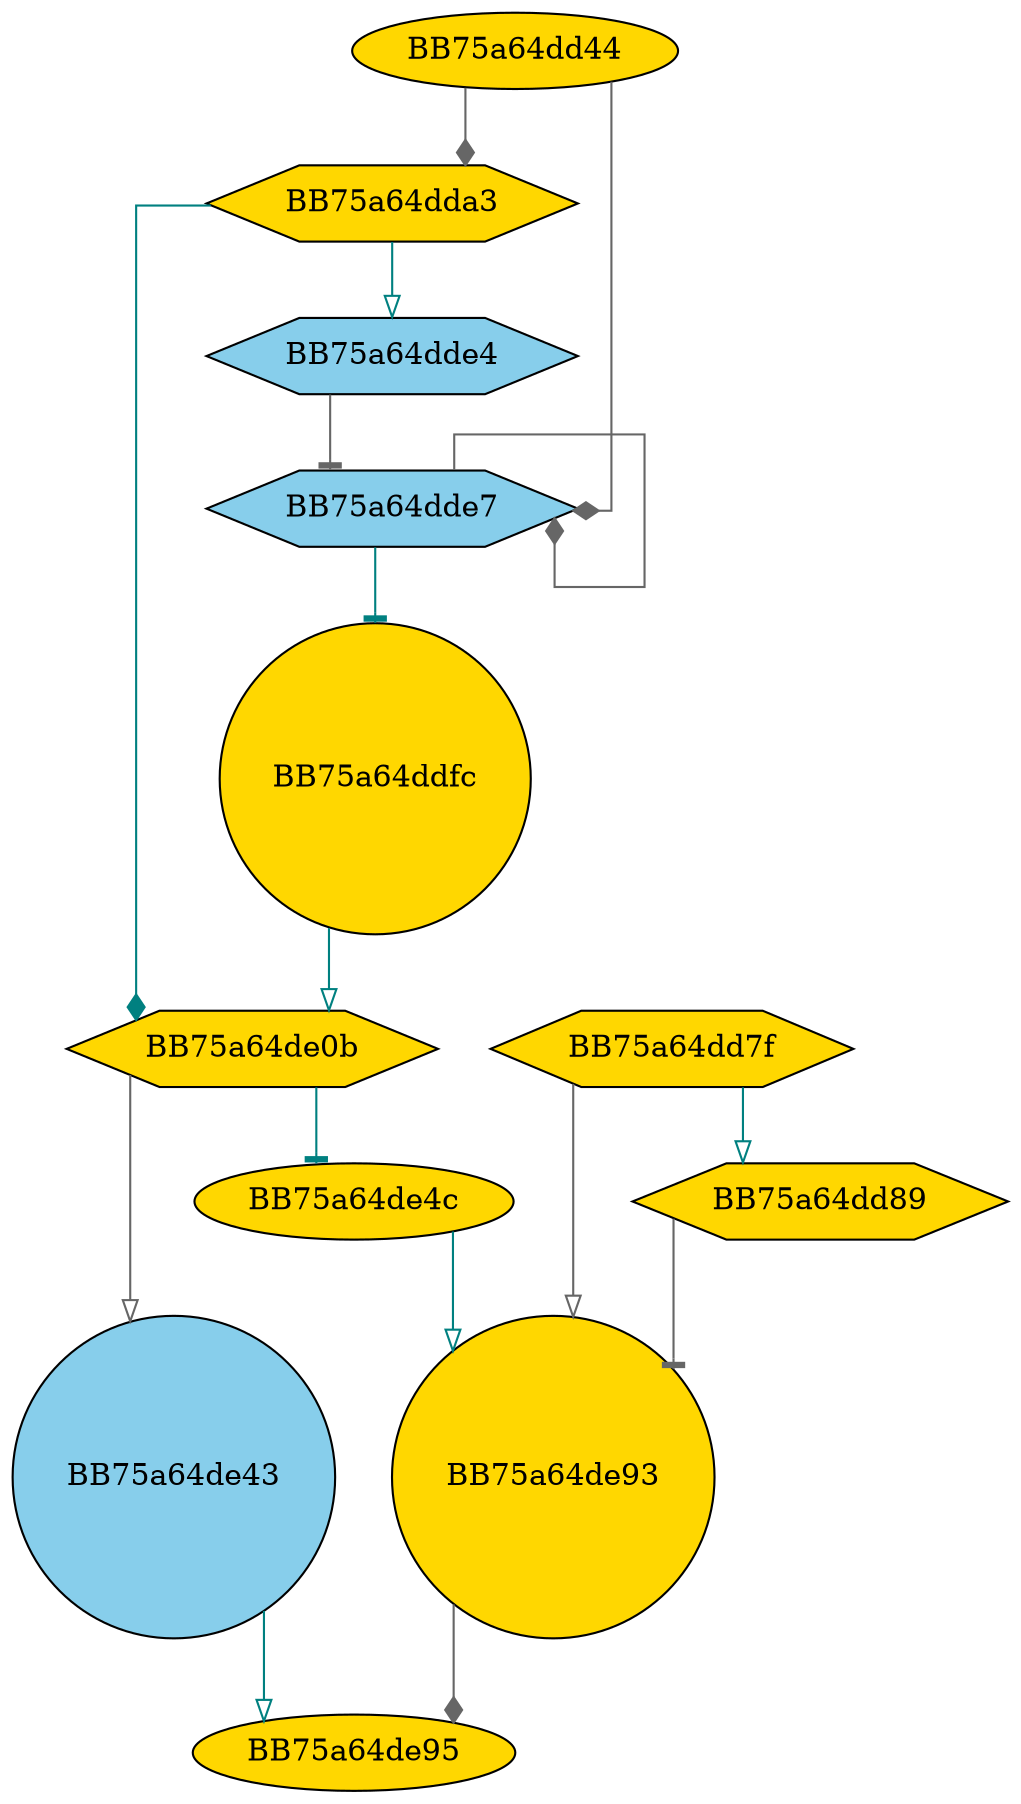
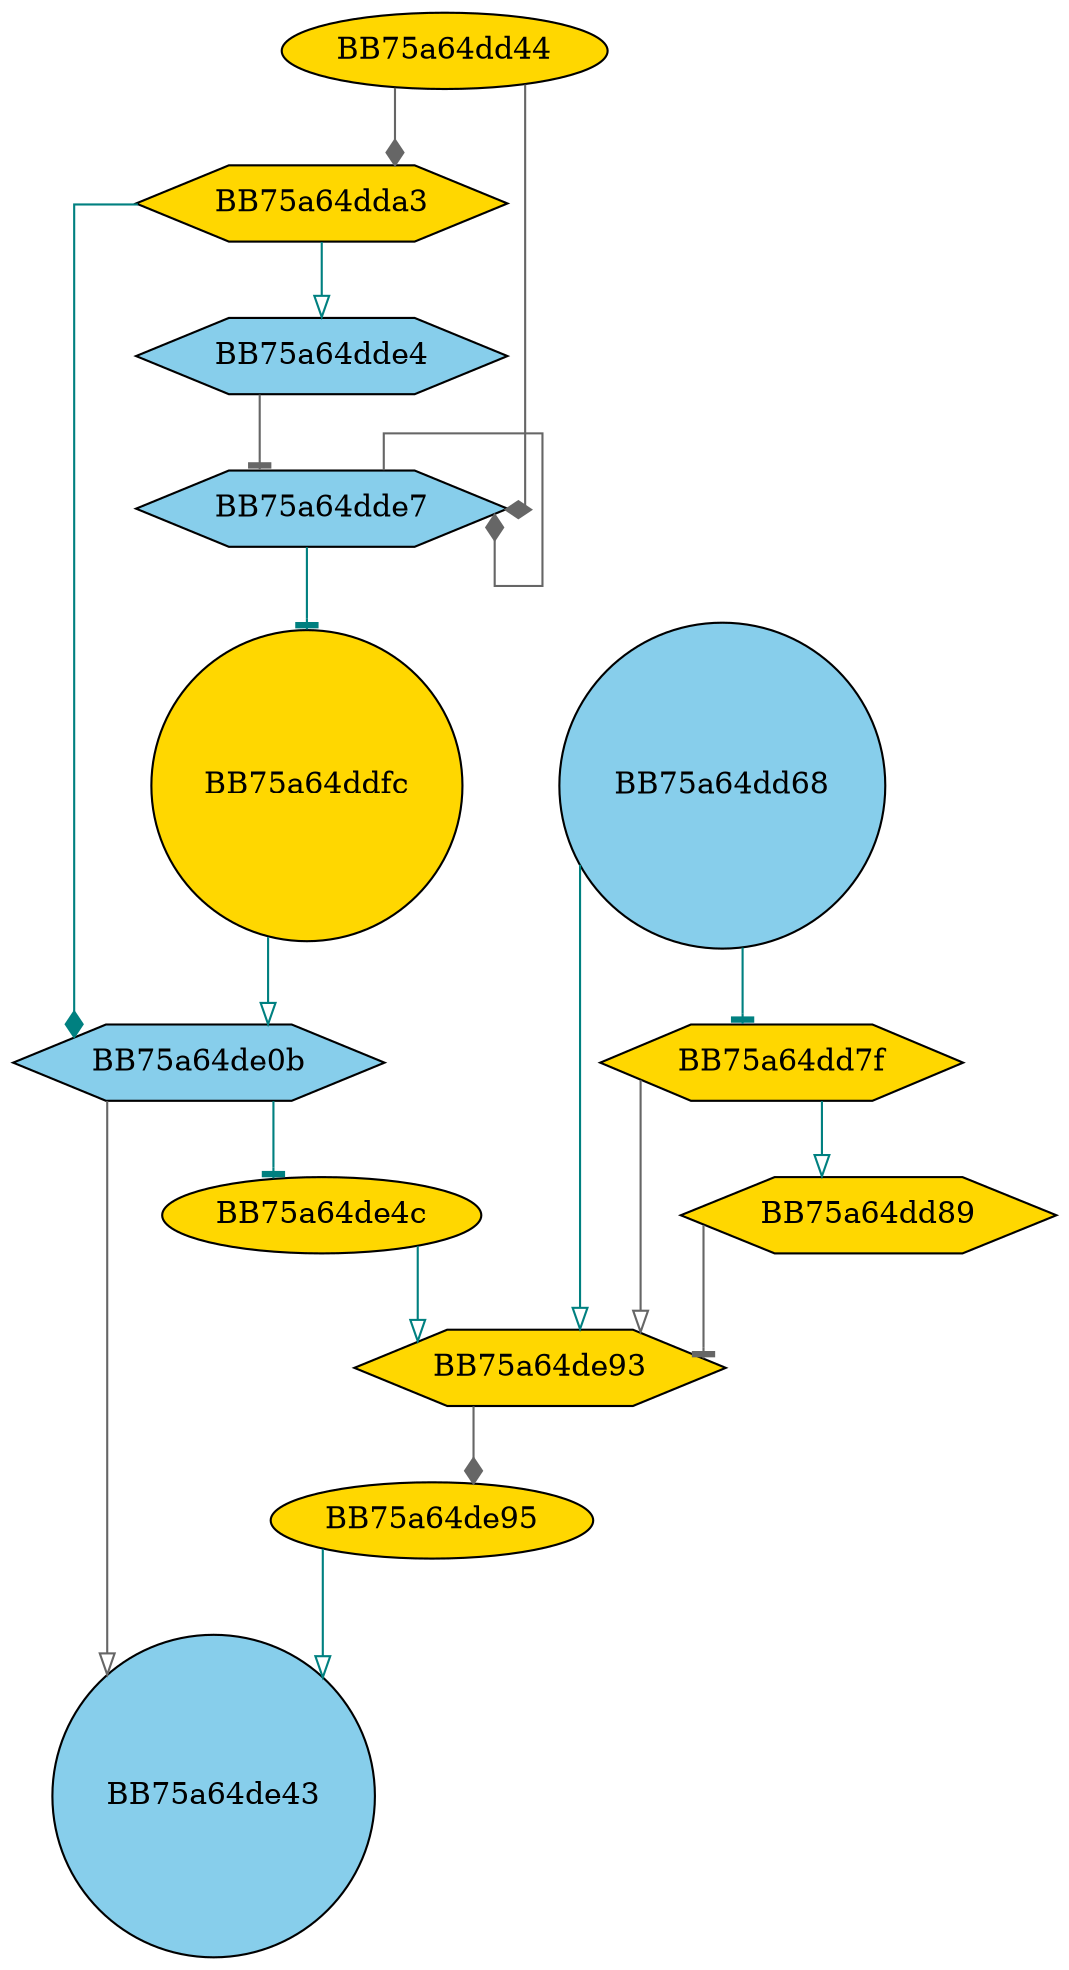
none -> (722, 786)
(252, 1049) -> (199, 1063)
(553, 1477) -> (540, 1368)
(264, 1655) -> (323, 1603)
